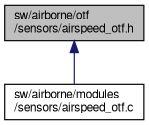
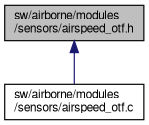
(74, 23) -> (74, 23)
